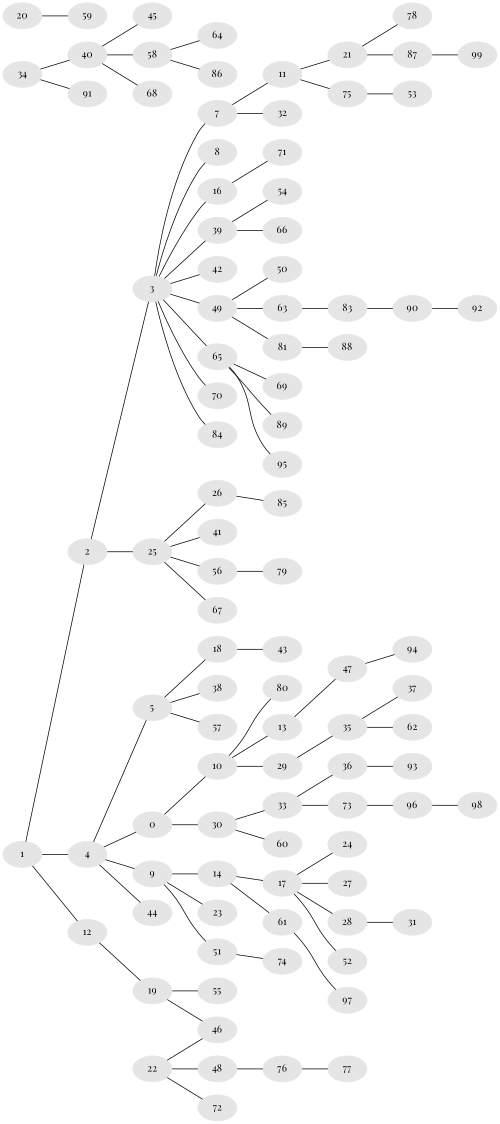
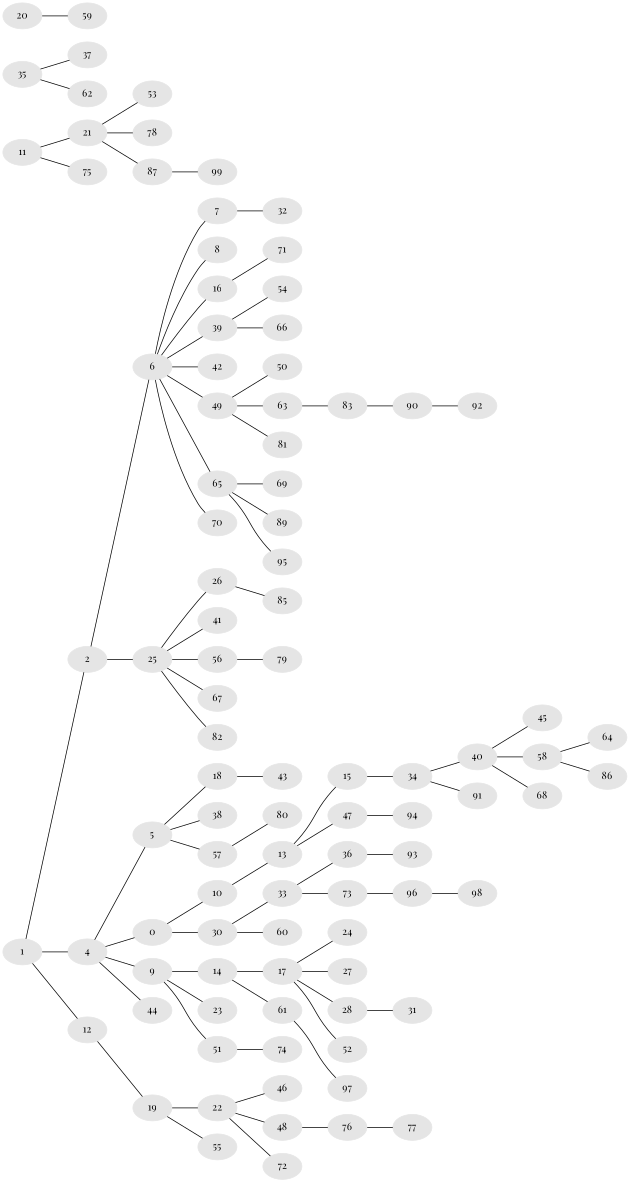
(250, 94) -> none
(380, 94) -> (120, 113)
(152, 289) -> (152, 367)
(347, 347) -> none
(217, 435) -> none
(250, 727) -> (250, 835)
none -> (217, 737)
(282, 766) -> none
none -> (347, 776)
(185, 1010) -> (185, 1108)
